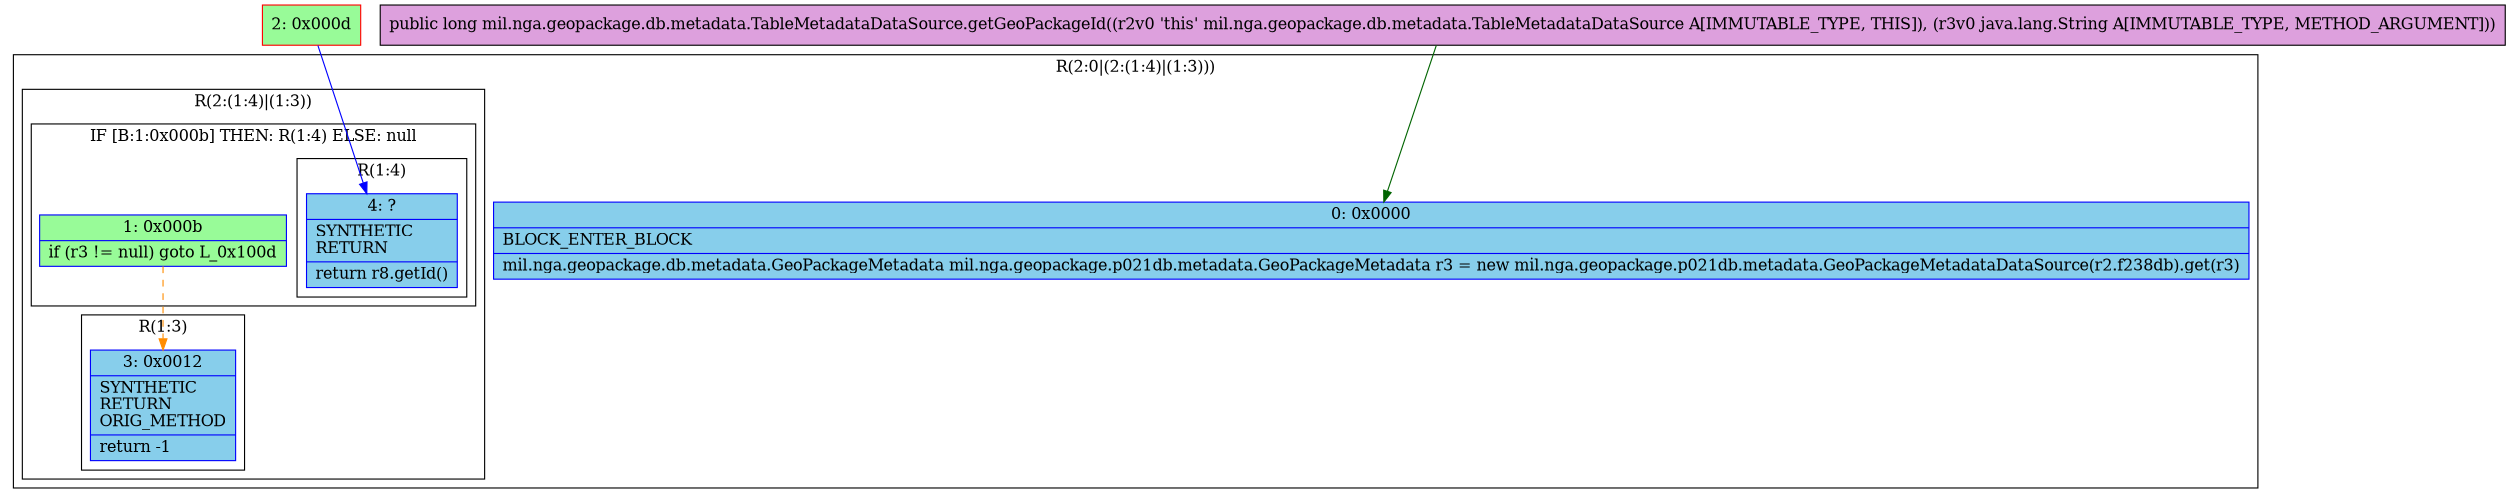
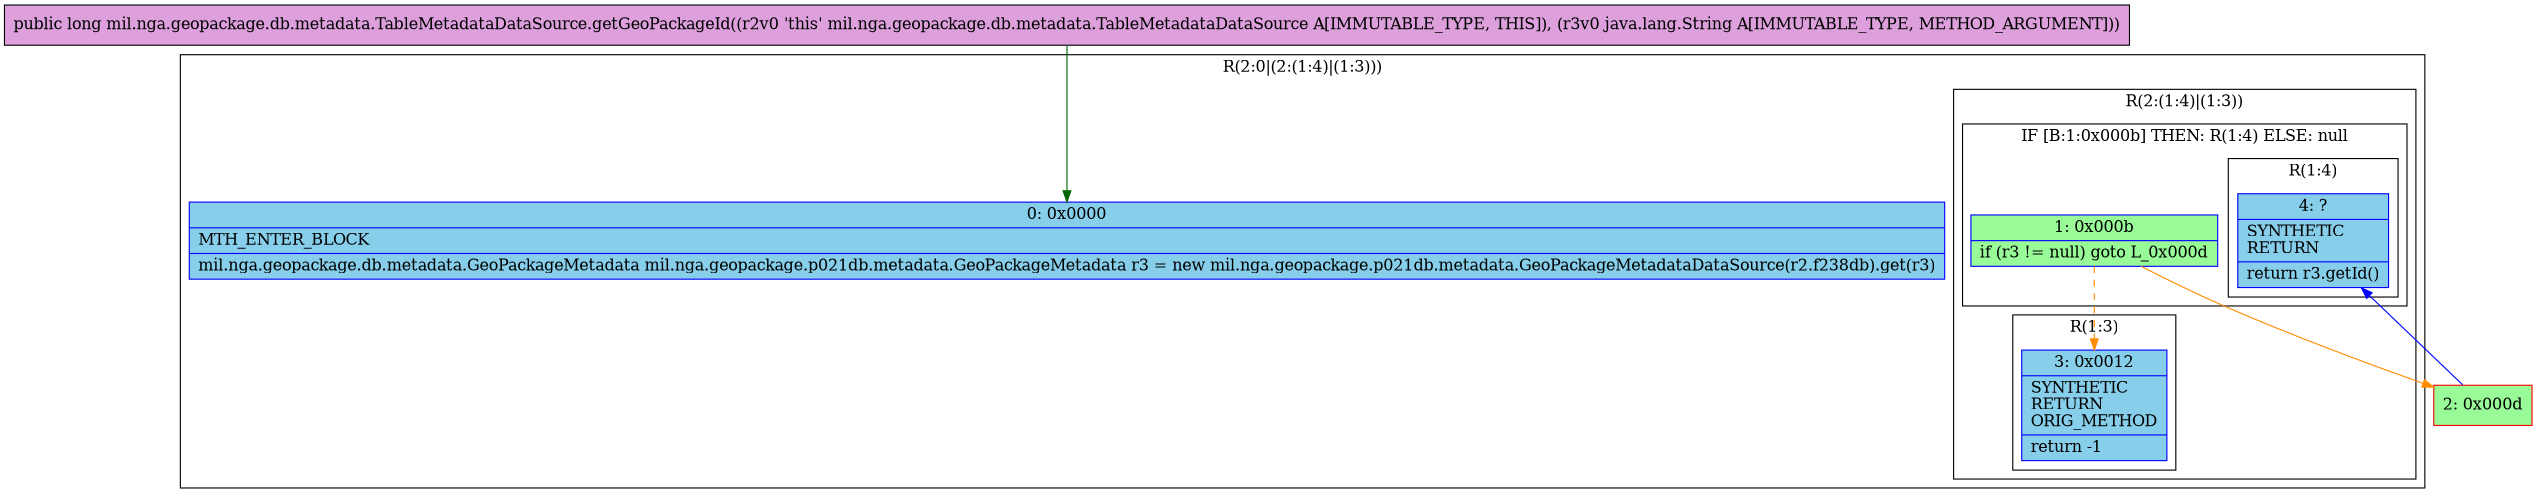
(597, 240) -> (284, 240)
(163, 253) -> (2094, 253)
(382, 274) -> (2313, 274)
none -> (2280, 330)
